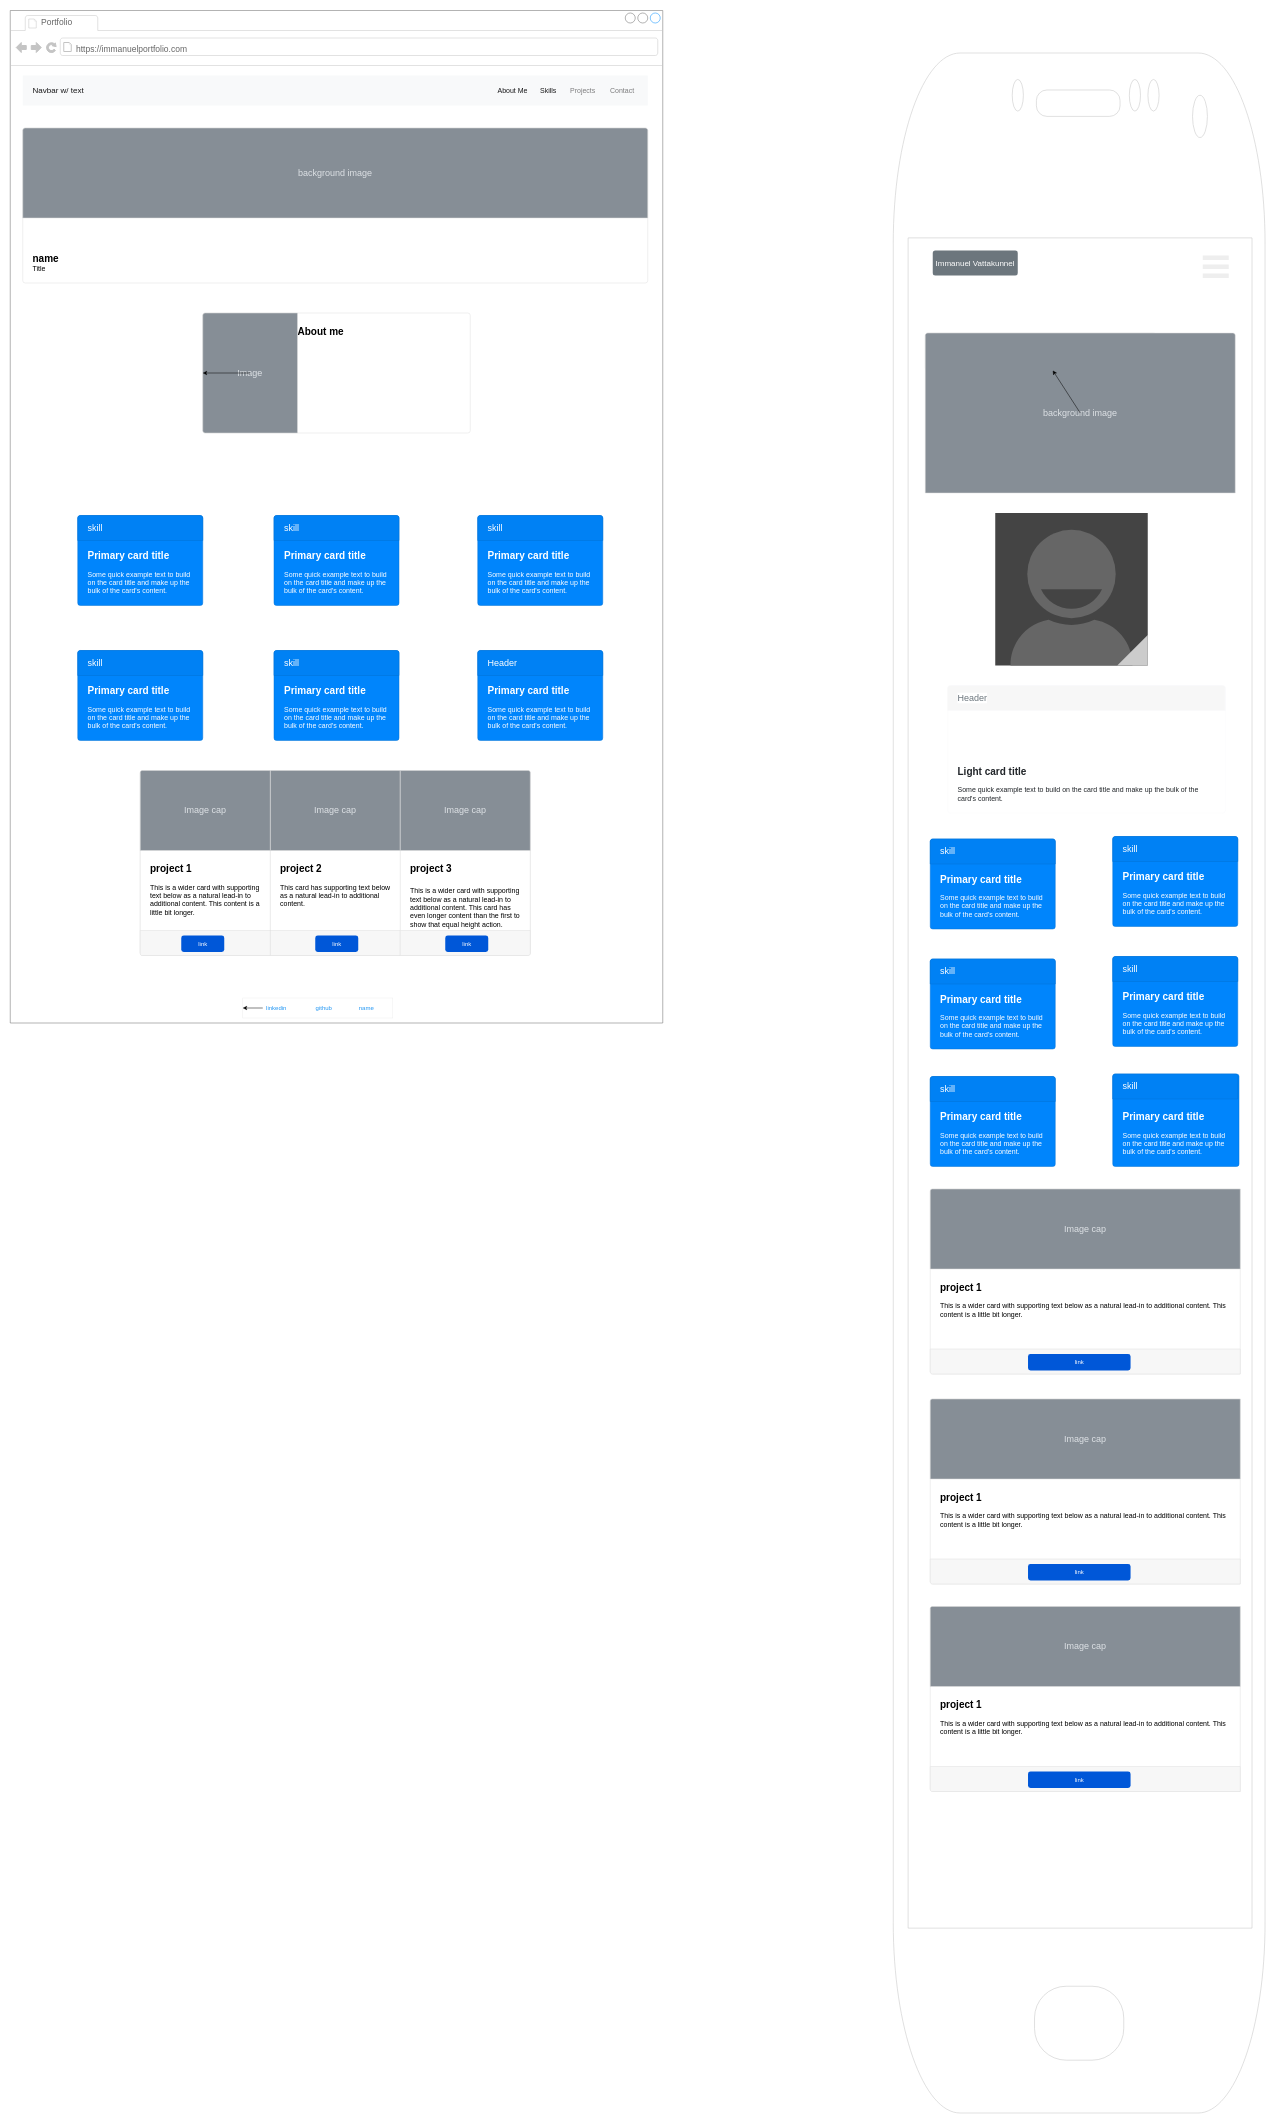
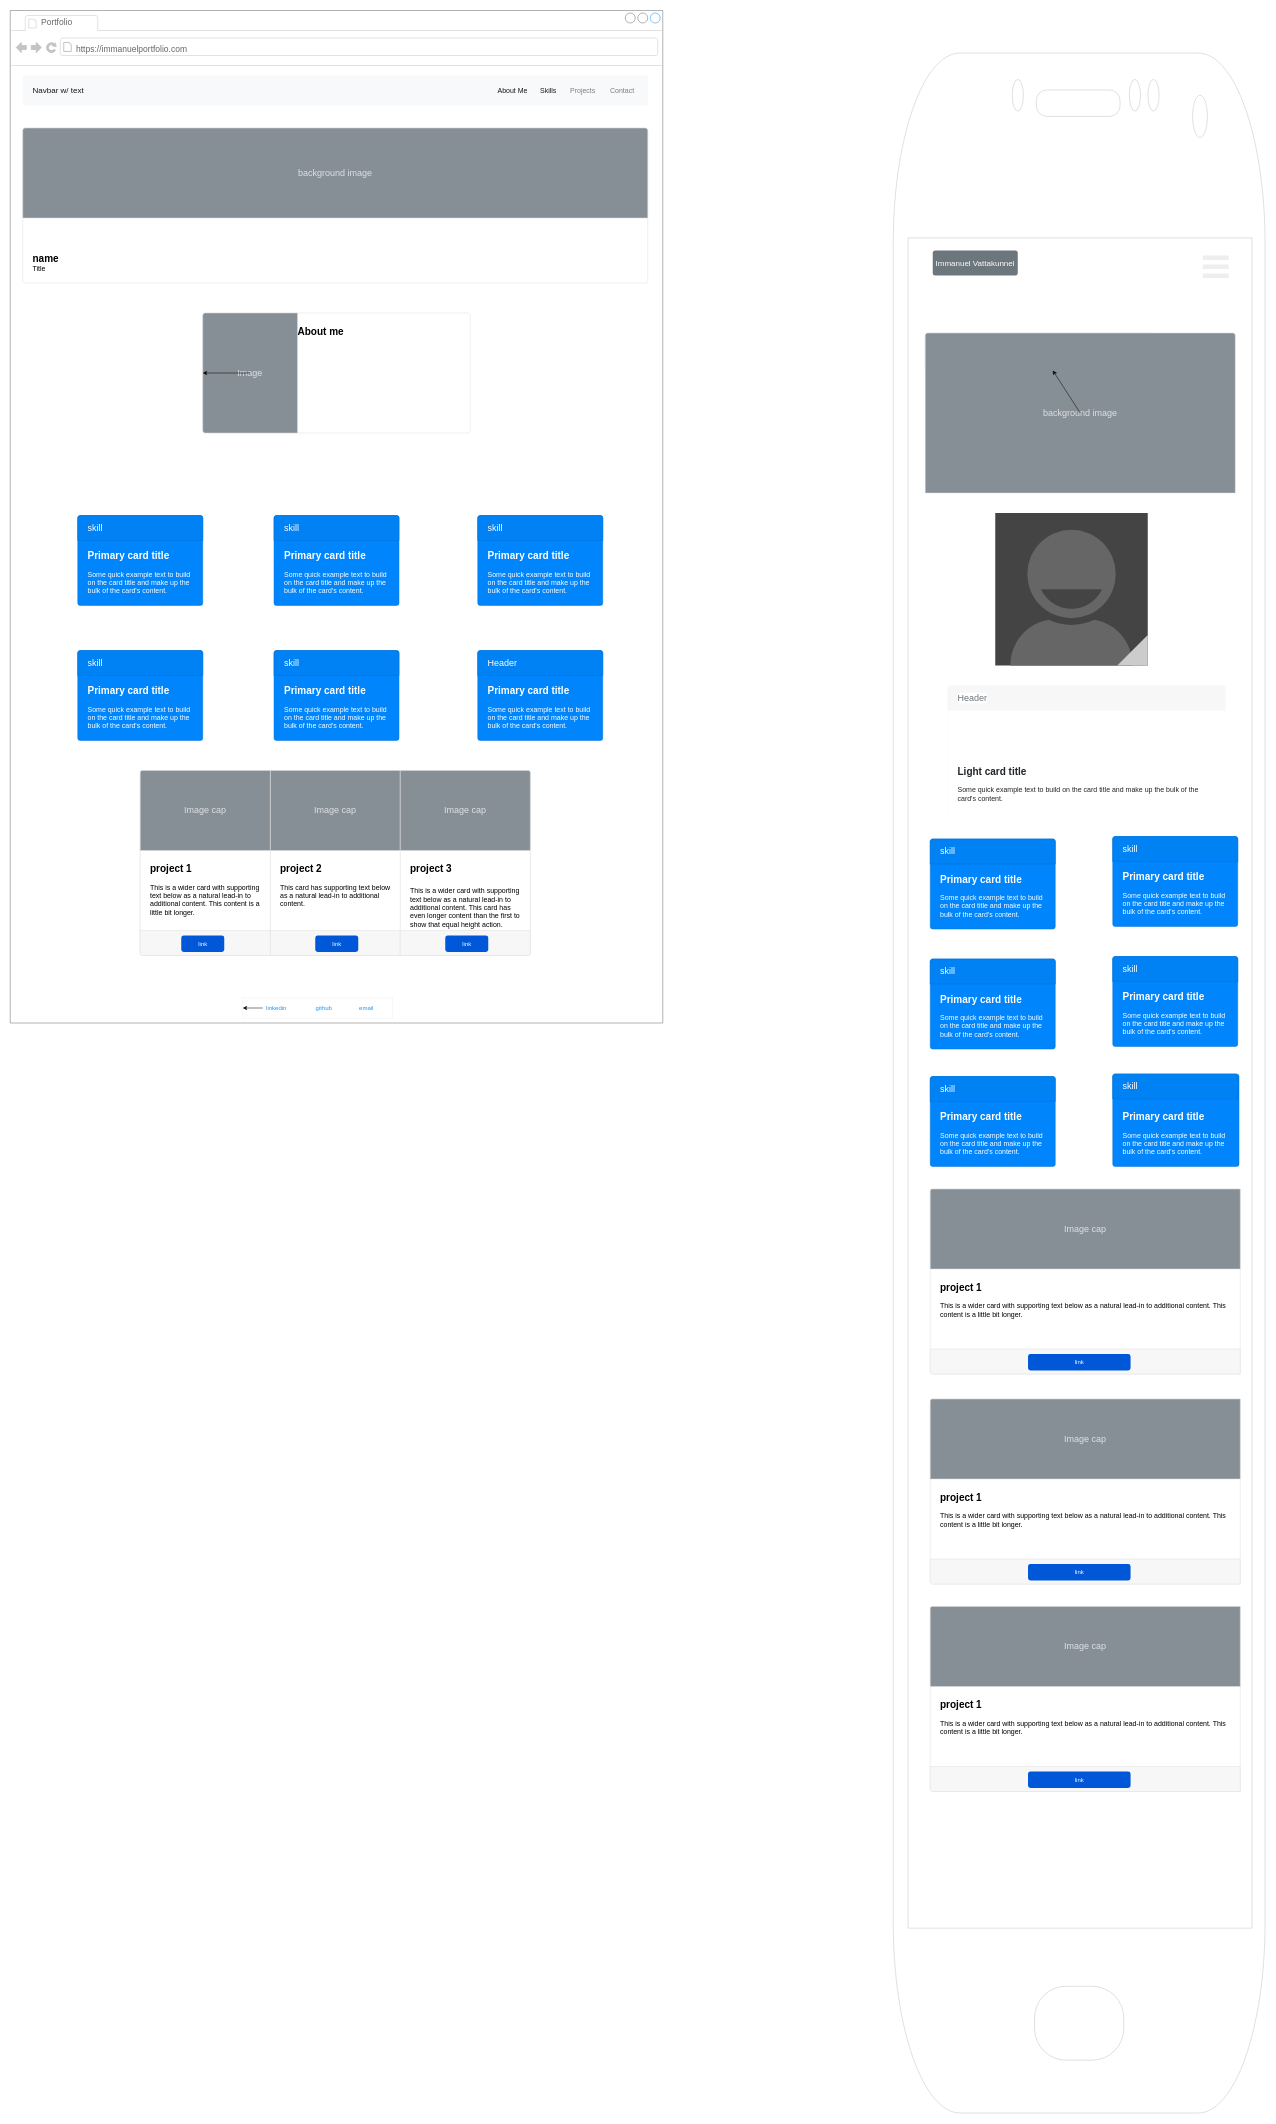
(366, 1008) -> (366, 1008)
